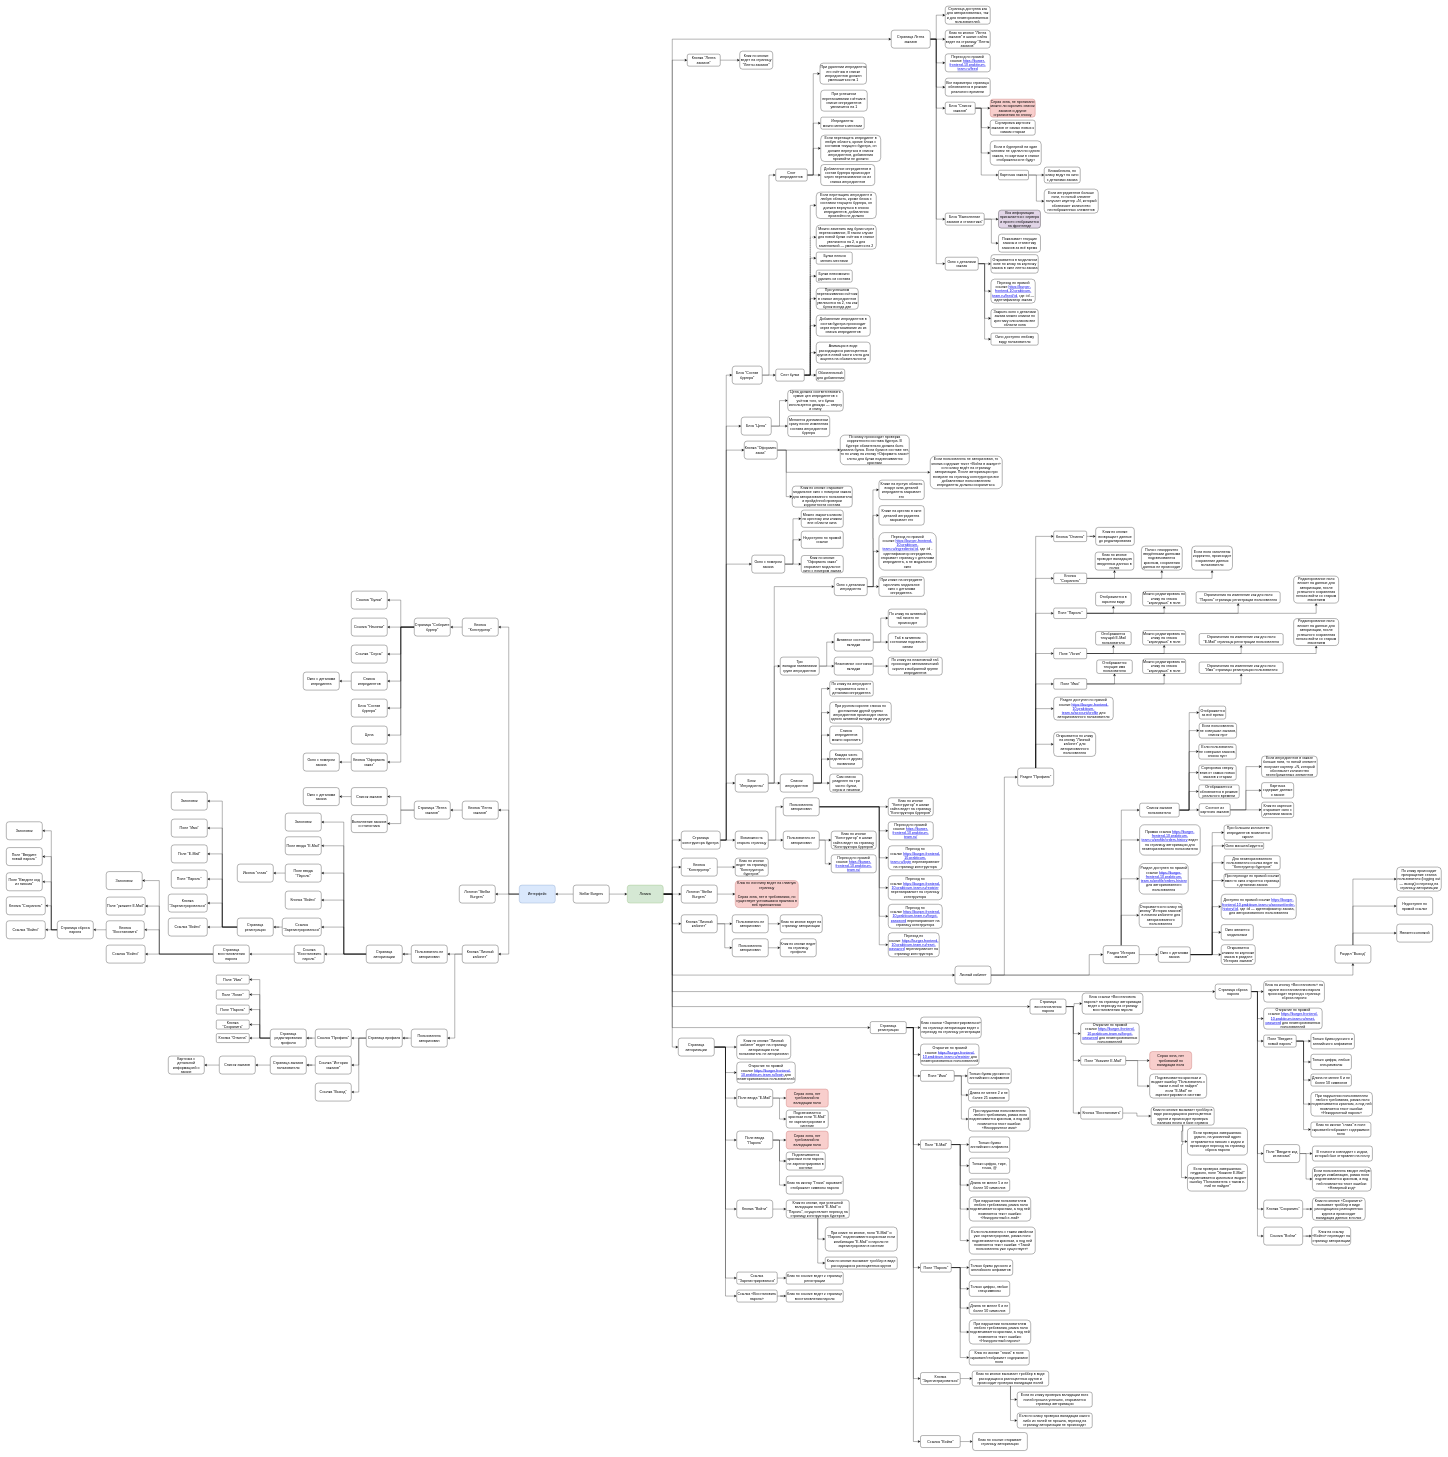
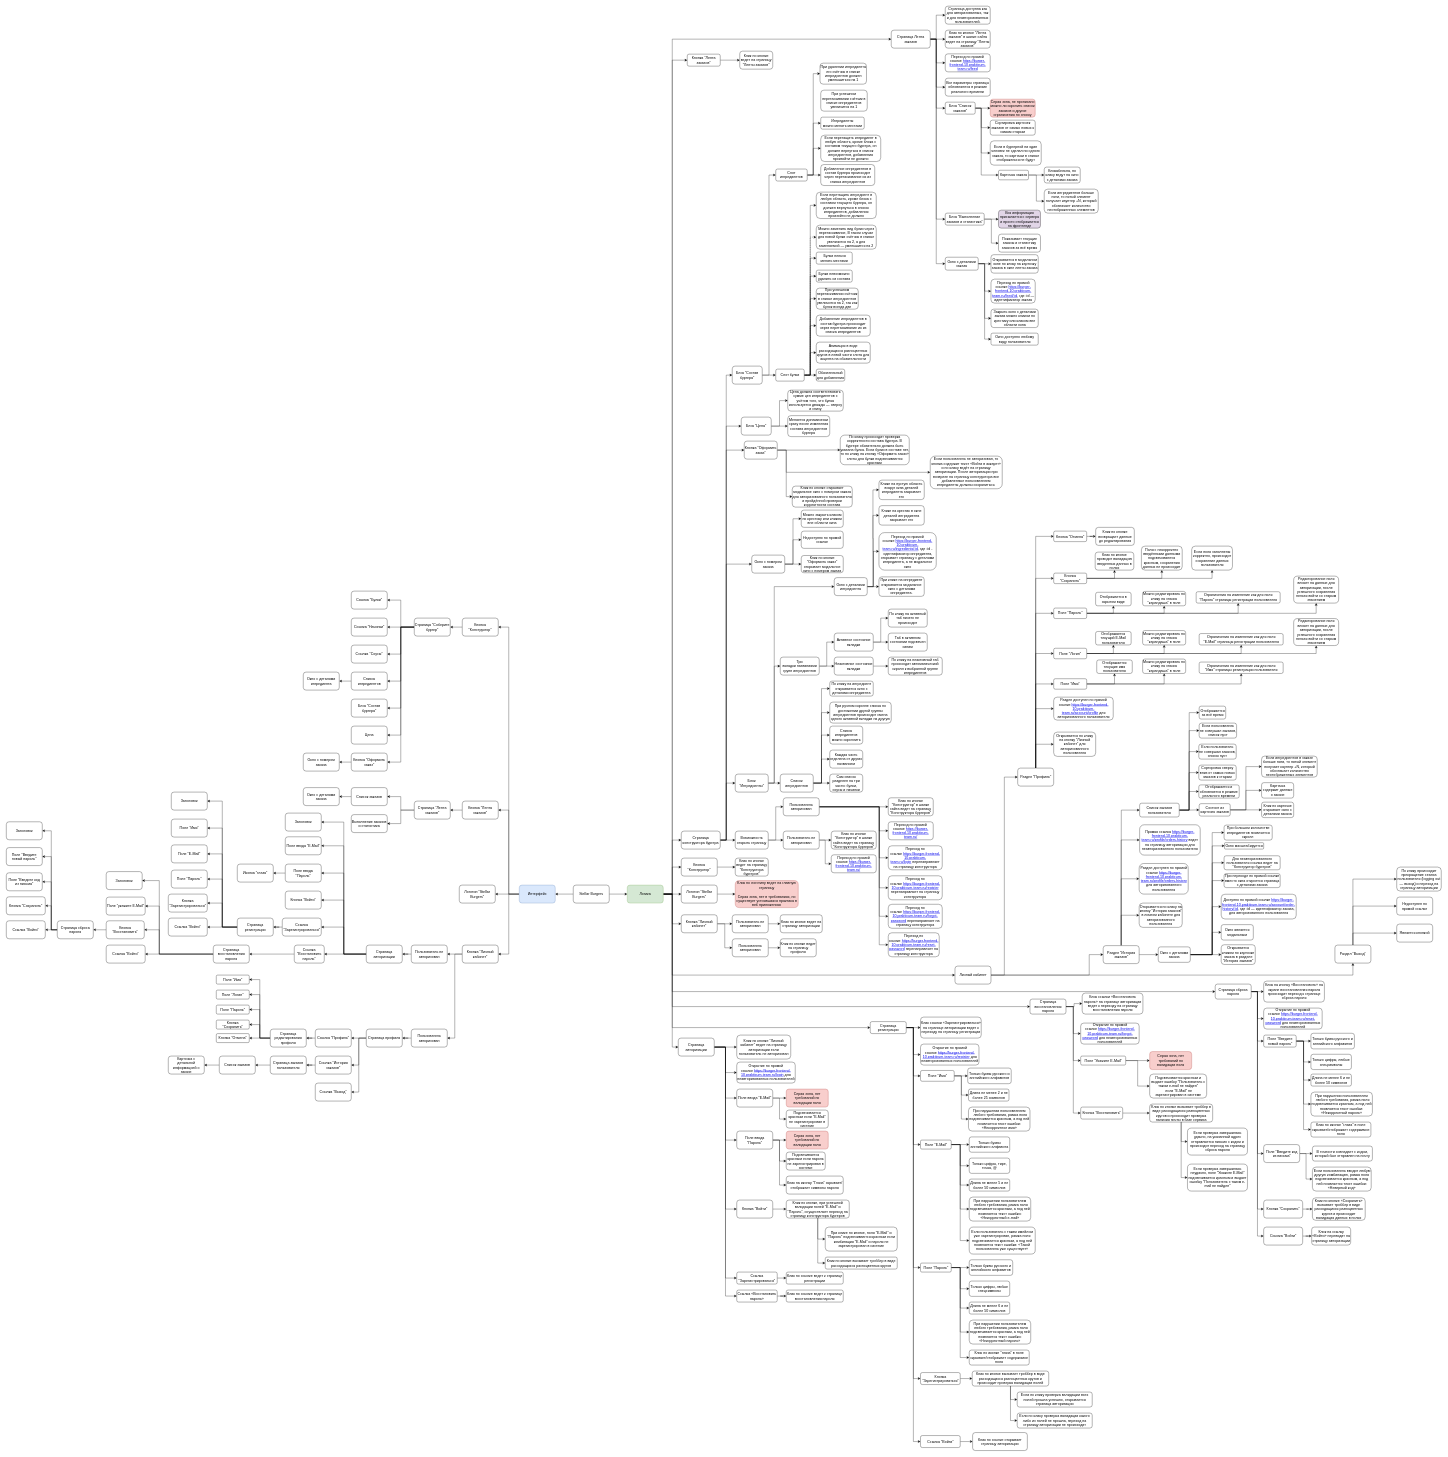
(902, 587) -> (902, 587)
(1183, 1116) -> (1181, 1113)
